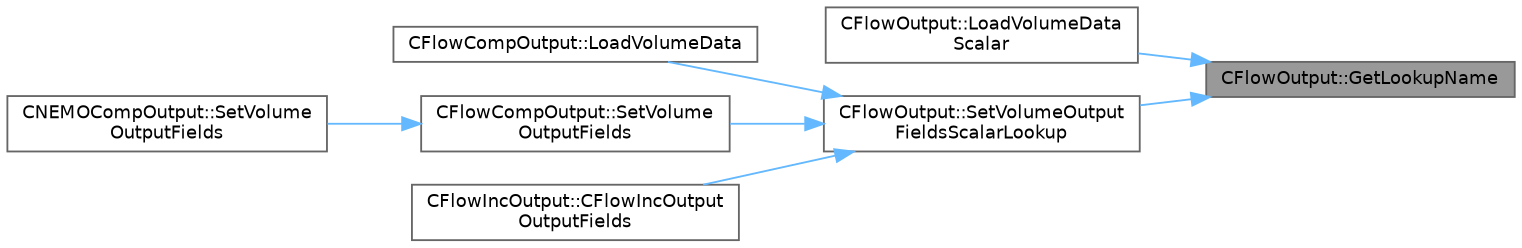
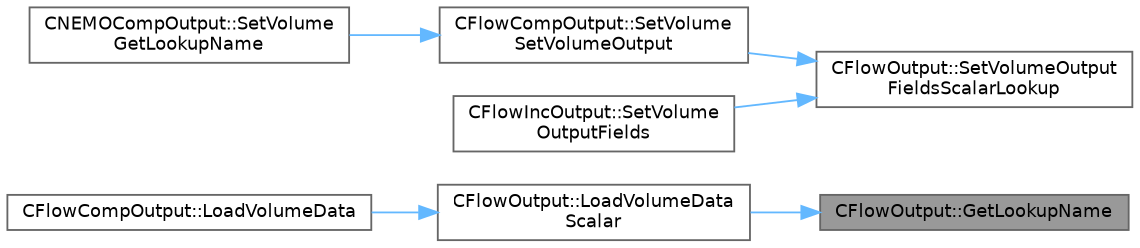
(745, 77) -> (395, 212)
(1166, 102) -> none
(167, 124) -> (189, 35)
(575, 124) -> (594, 35)
(575, 212) -> (594, 124)
